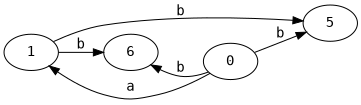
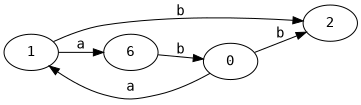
(330, 23) -> (330, 23)
(81, 45) -> (81, 45)
(184, 77) -> (176, 56)
